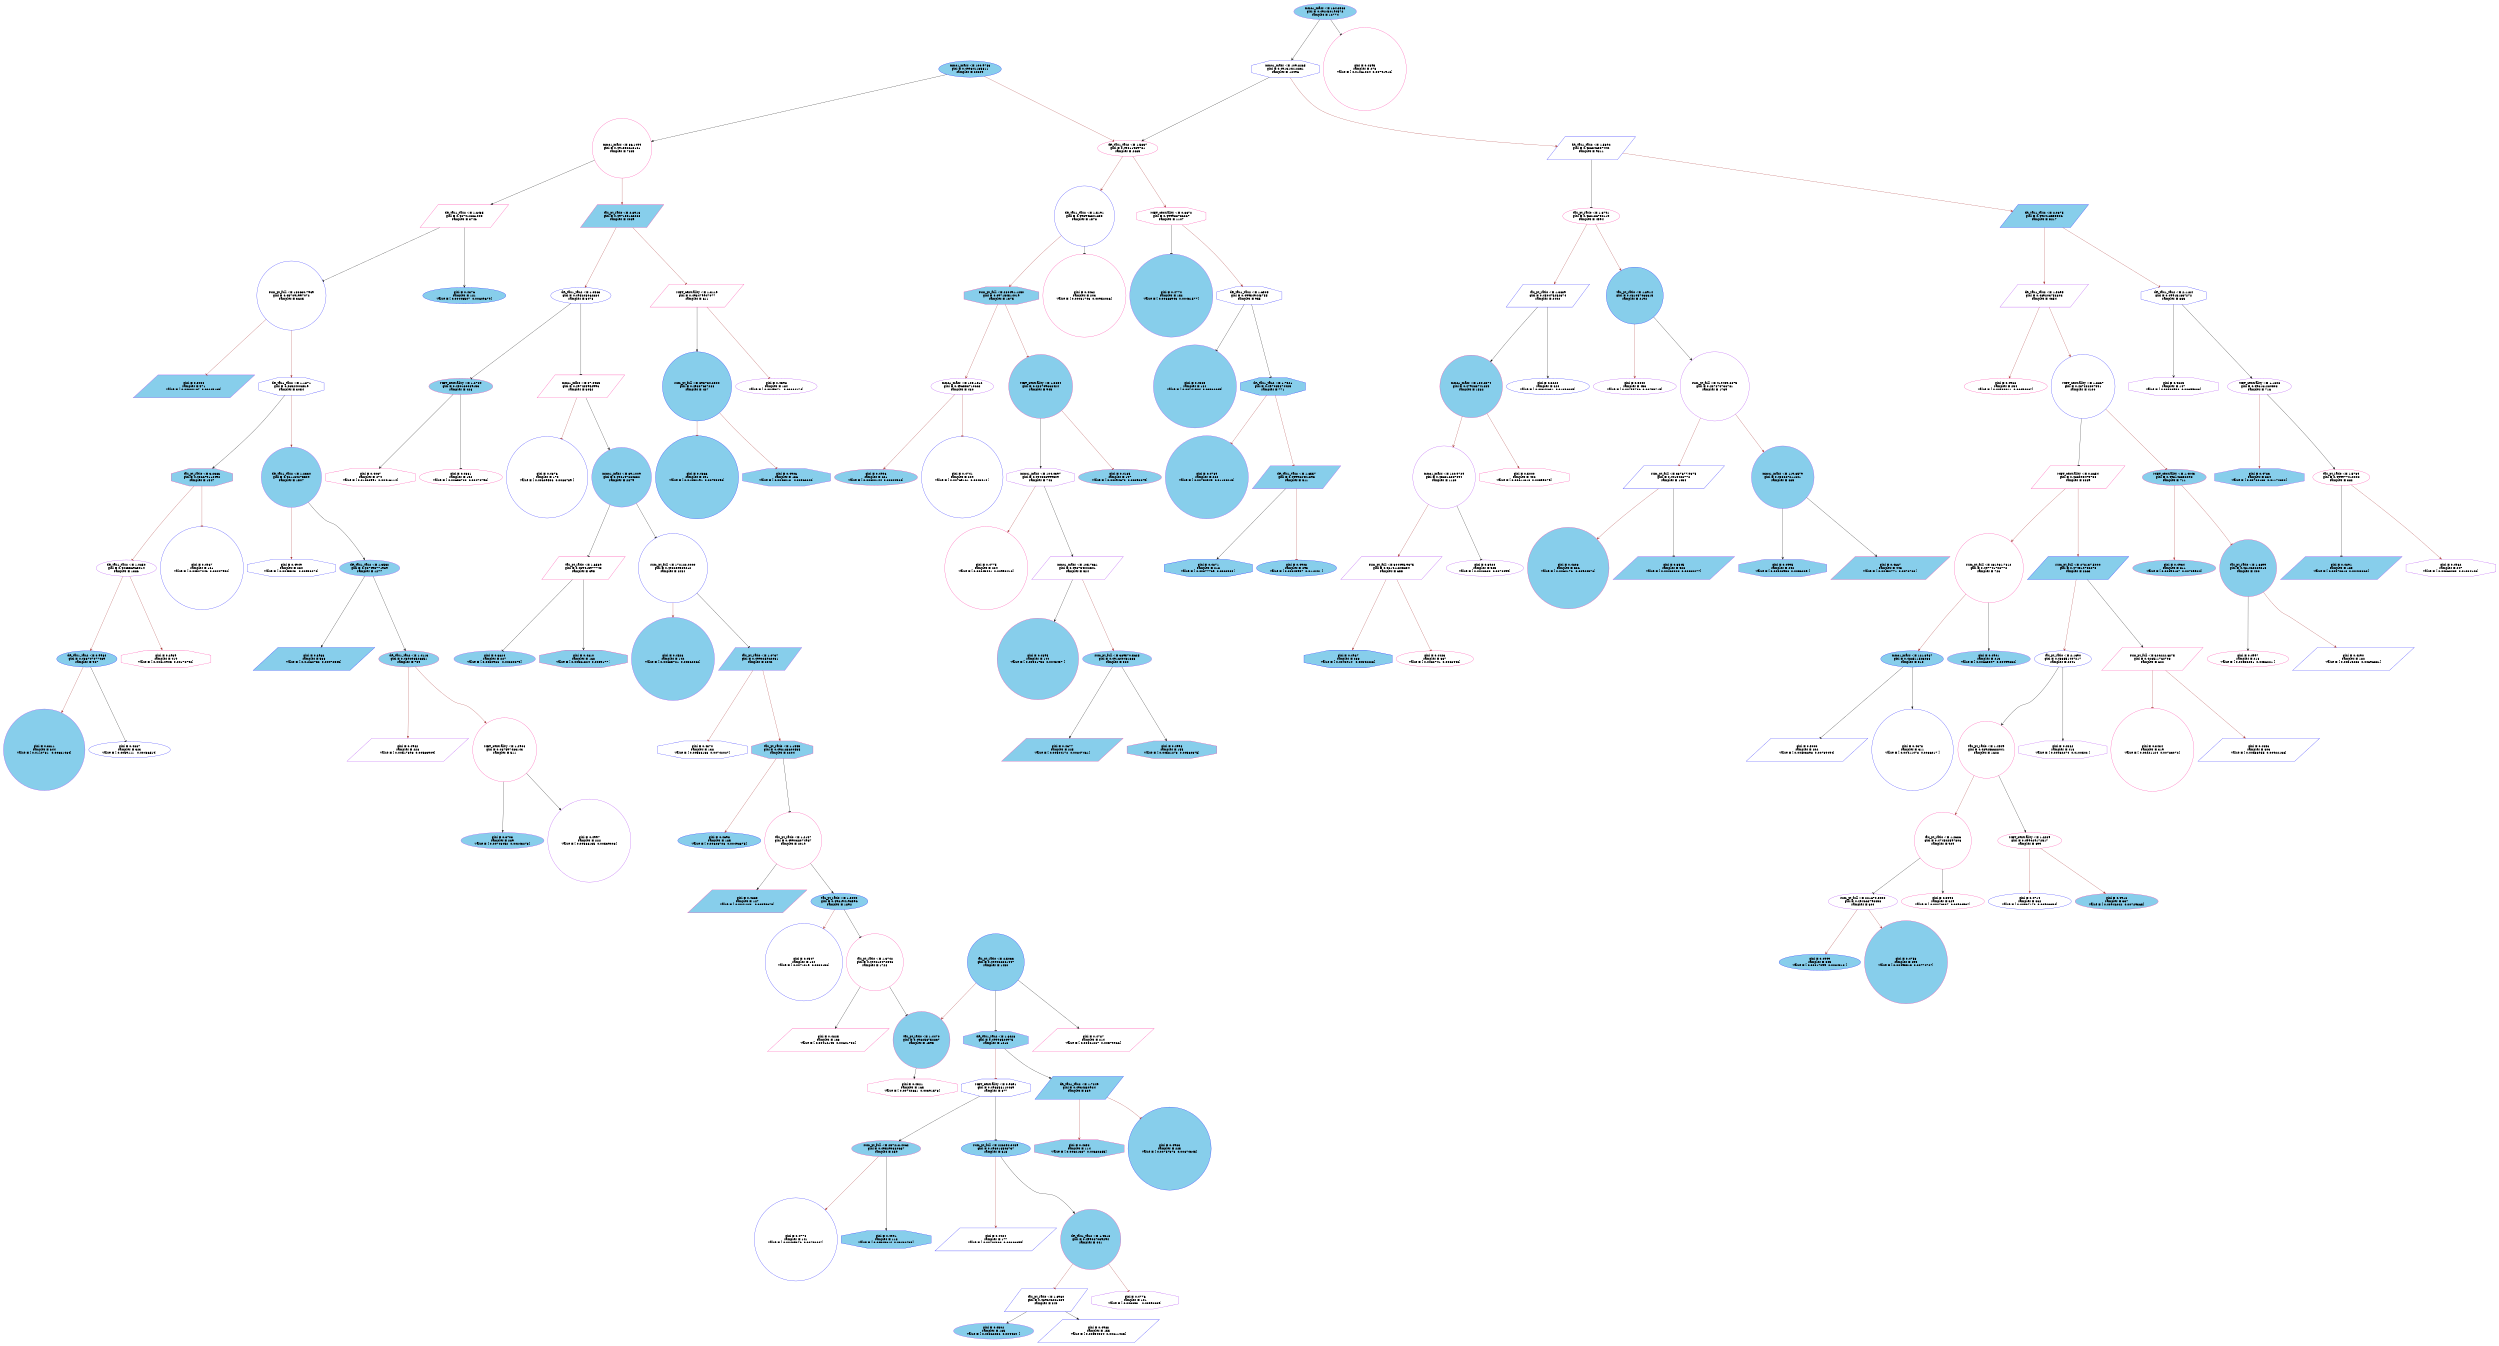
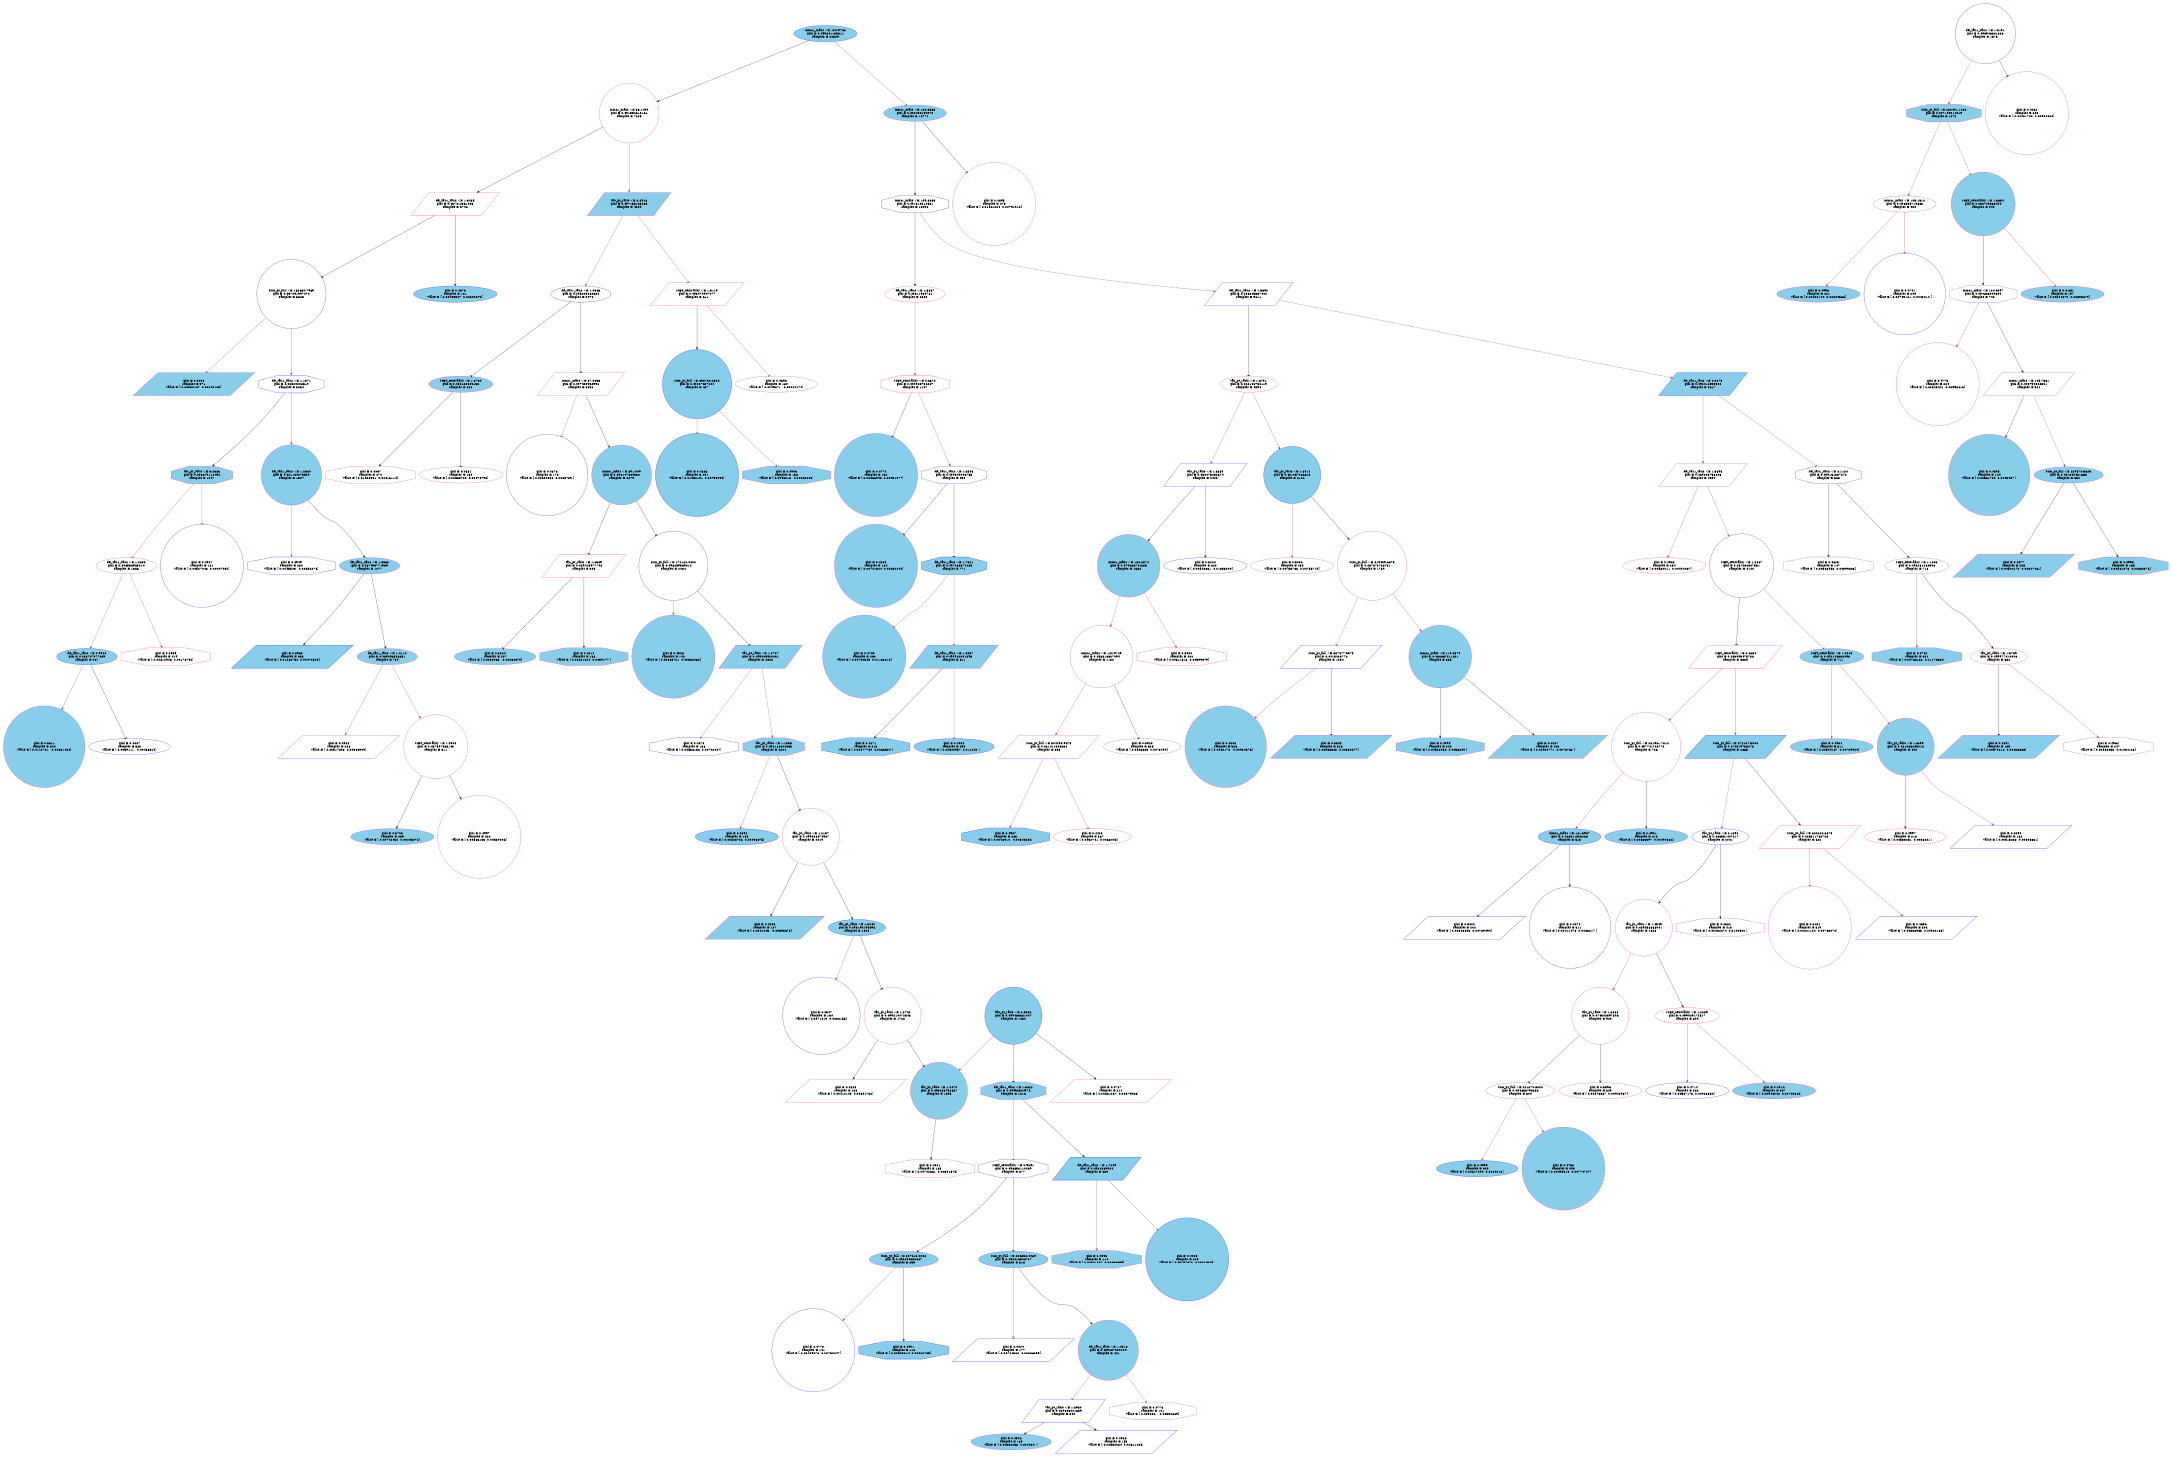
(1048, 108) -> (870, 73)
(1112, 172) -> none
